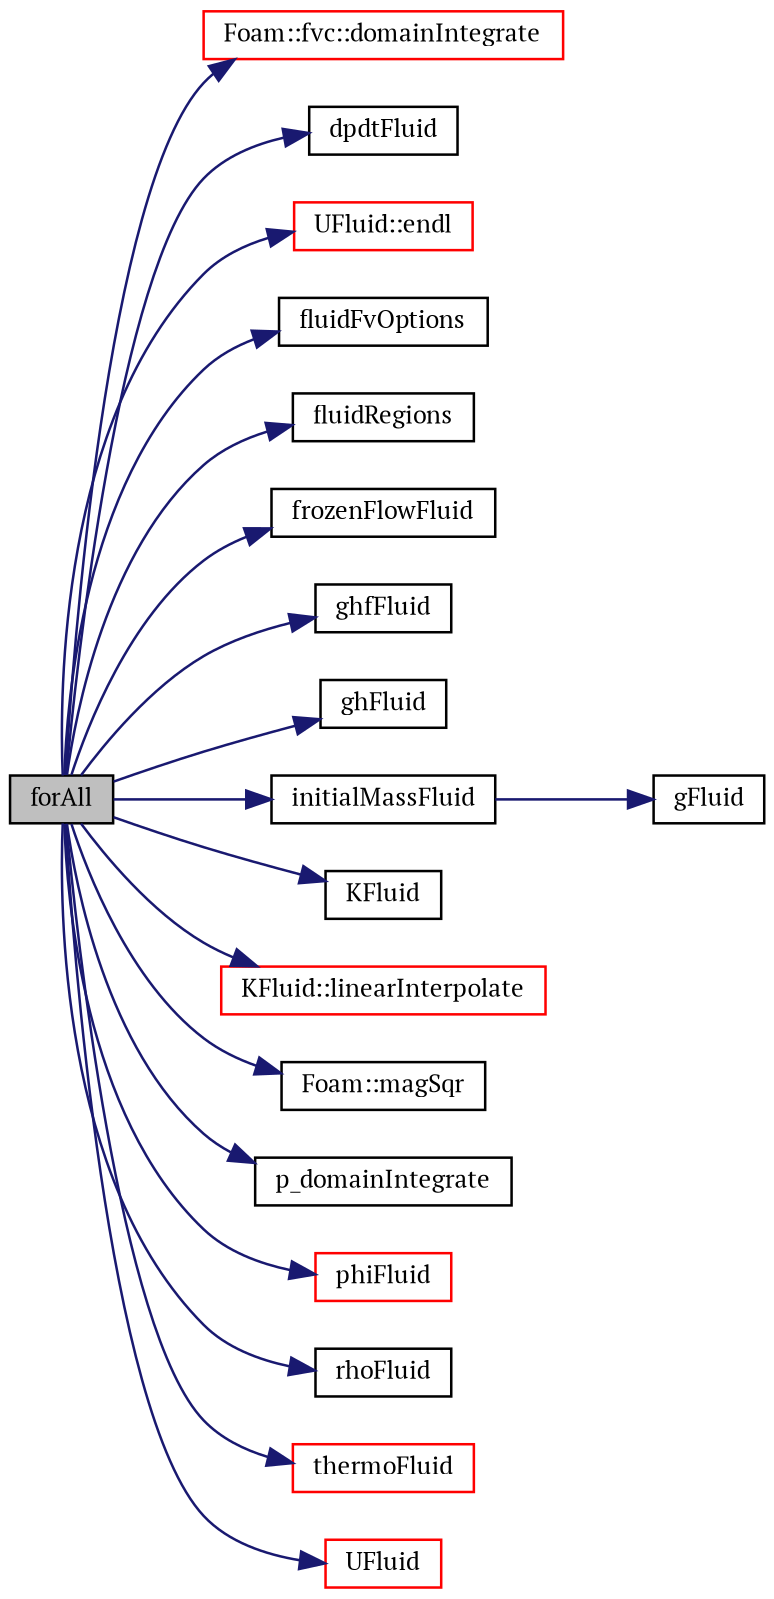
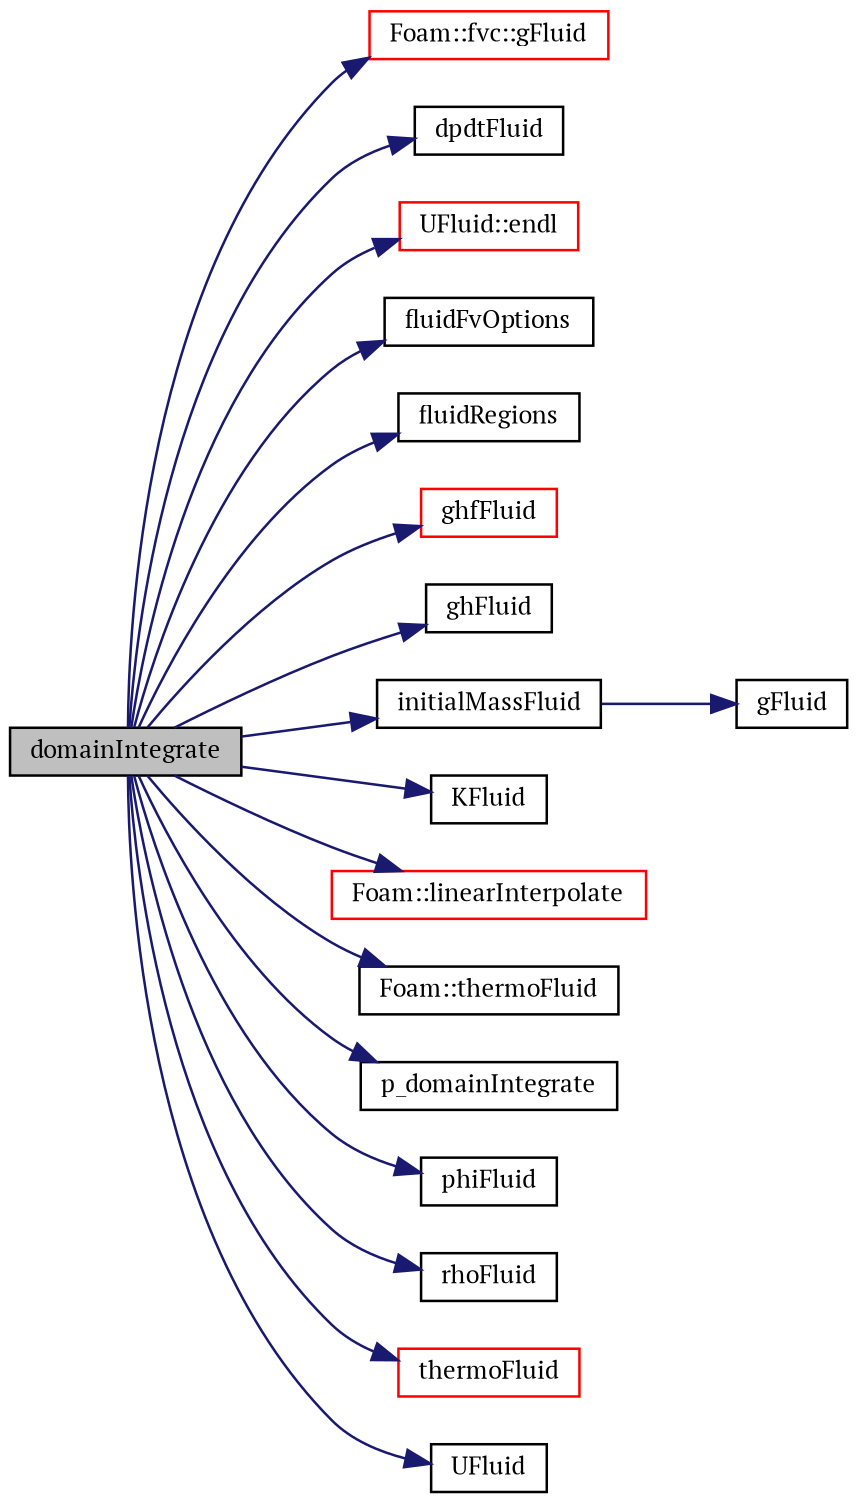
(383, 35) -> (489, 35)
(383, 513) -> none
(383, 608) -> (489, 513)
(62, 799) -> (126, 752)
(383, 990) -> (489, 895)
(383, 1086) -> (489, 990)
(383, 1277) -> (489, 1182)
(383, 1564) -> (489, 1468)
